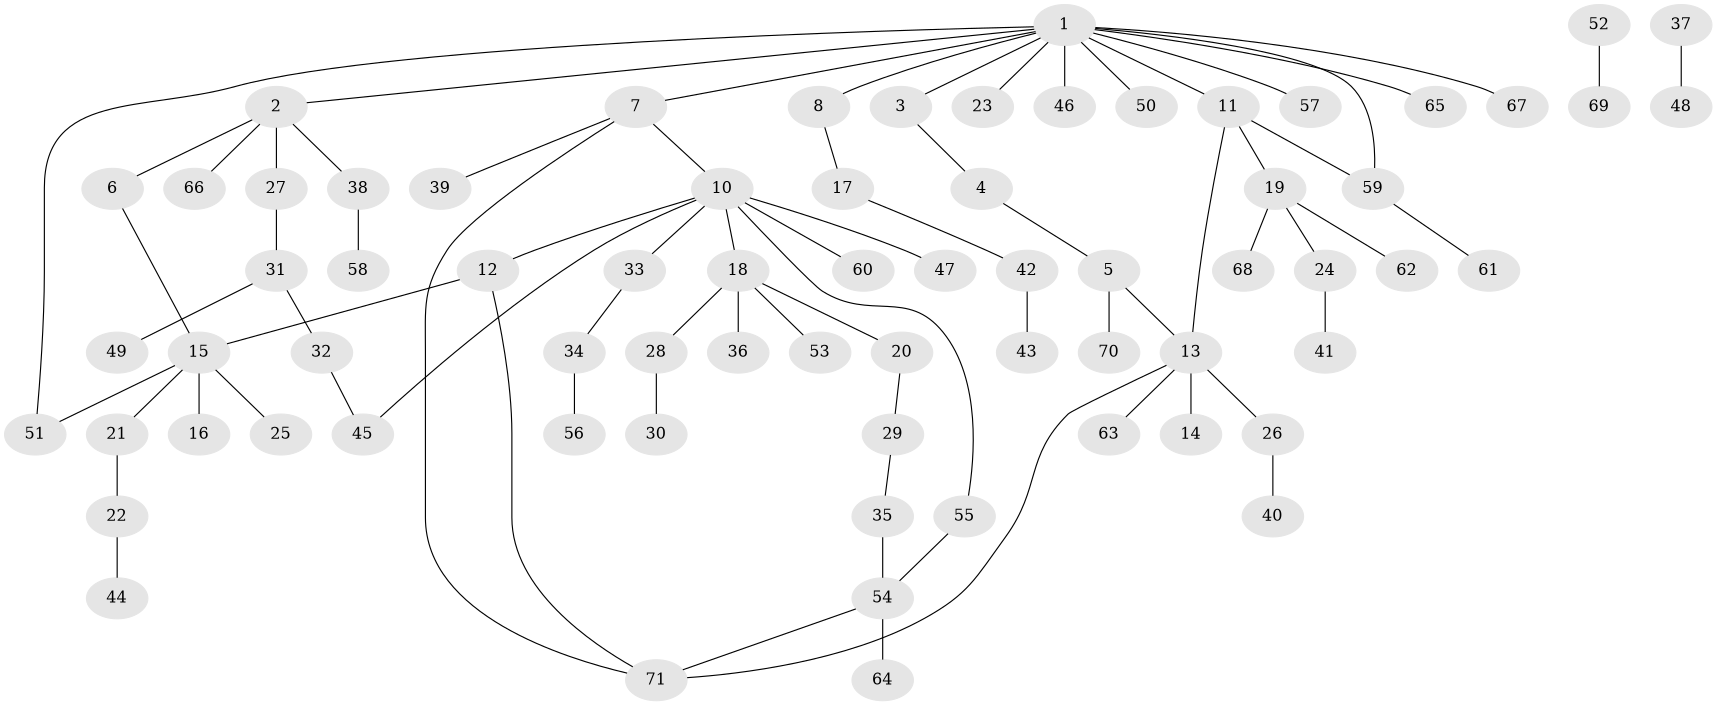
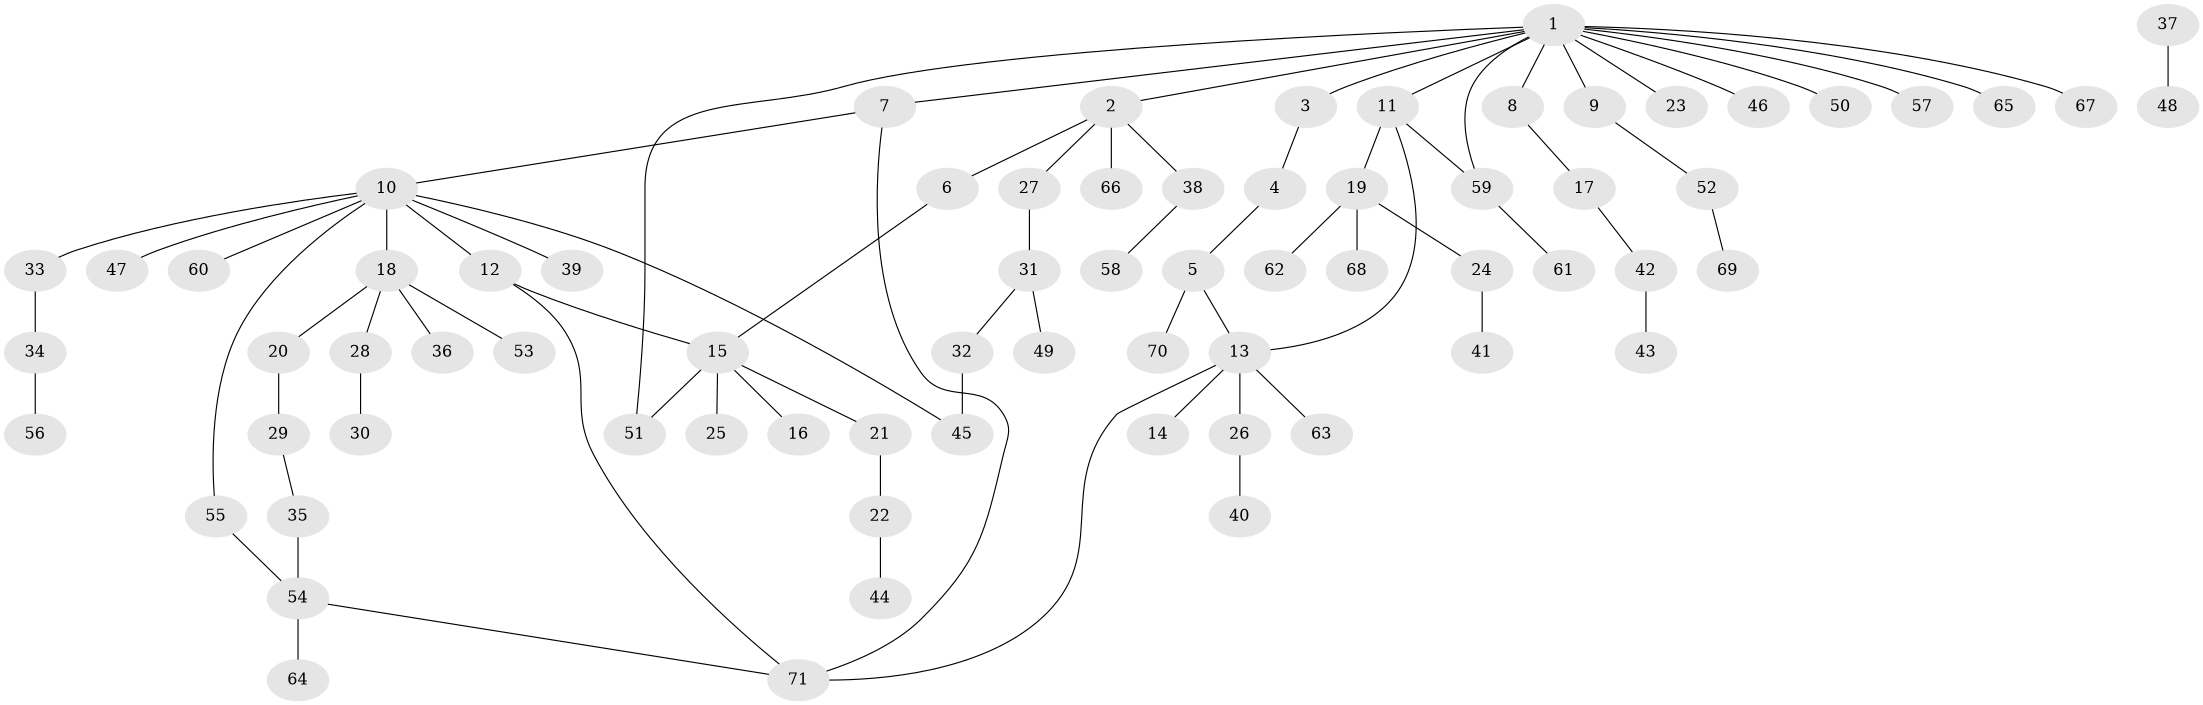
none -> (1595, 107)
(538, 148) -> (481, 228)
